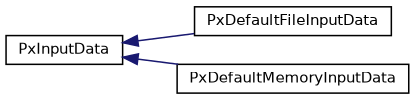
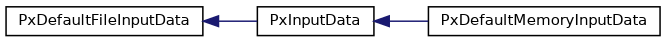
(166, 37) -> (238, 21)
